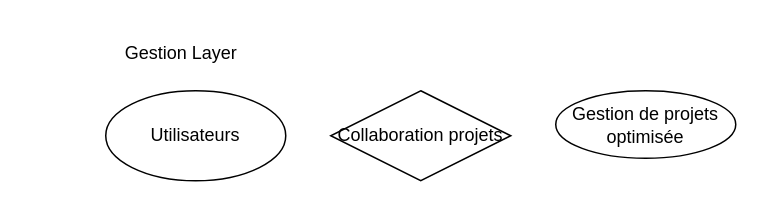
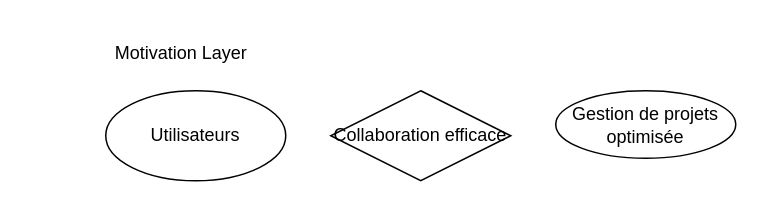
(182, 53) -> (182, 53)
(421, 136) -> (421, 136)
